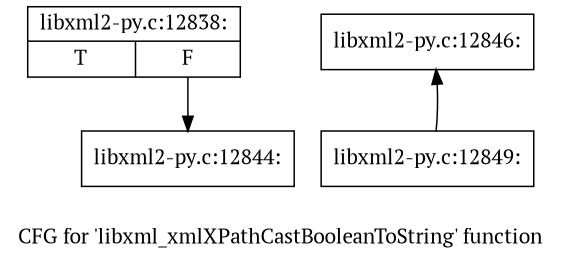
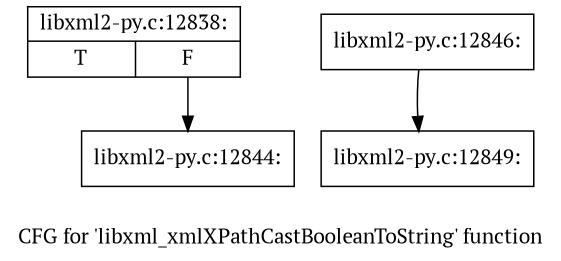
(437, 108) -> (417, 93)
